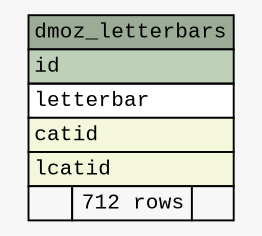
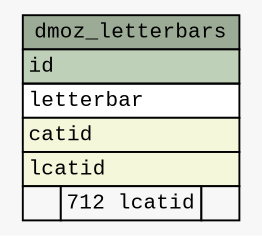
(134, 202) -> (131, 202)
